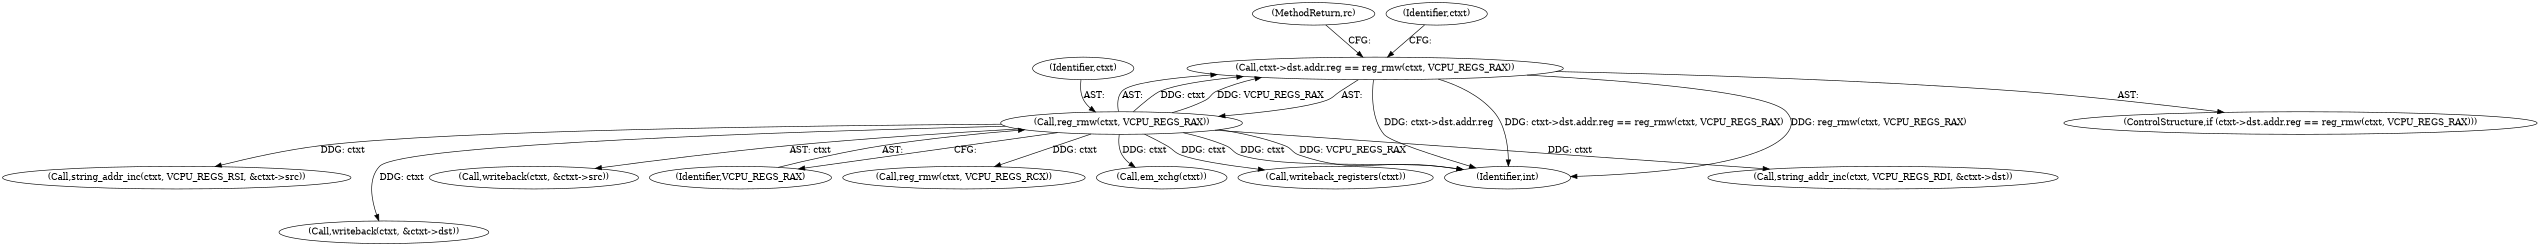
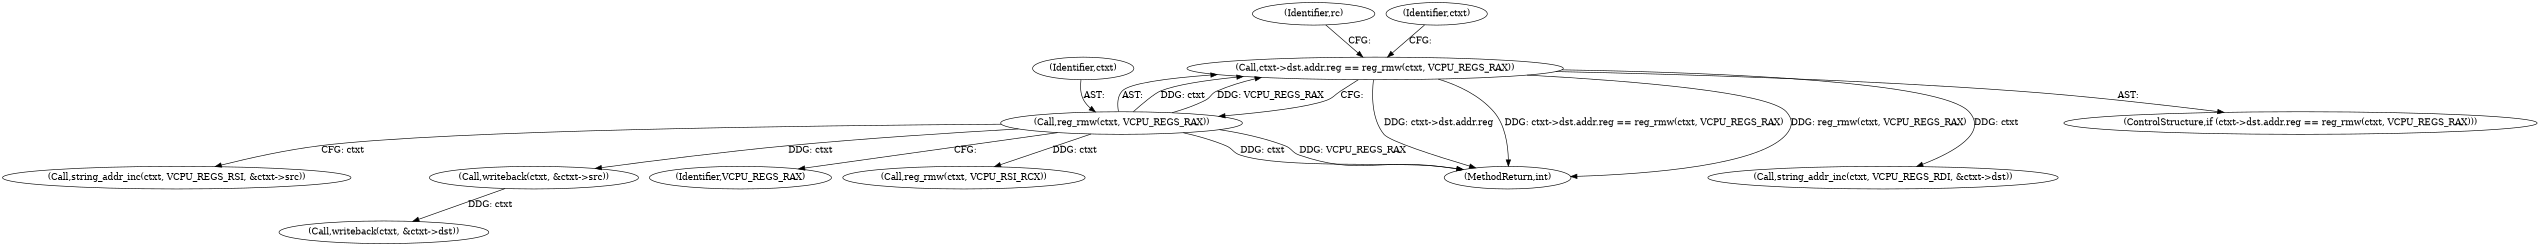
(1314, 14) -> (1314, 14)
(1353, 96) -> (1353, 96)
(666, 138) -> (462, 204)
(897, 143) -> none
(1489, 149) -> (1882, 88)
(343, 150) -> (343, 150)
(810, 150) -> (810, 150)
(964, 178) -> (964, 178)
(1162, 178) -> none
(1336, 178) -> none
(1508, 178) -> (1508, 178)
